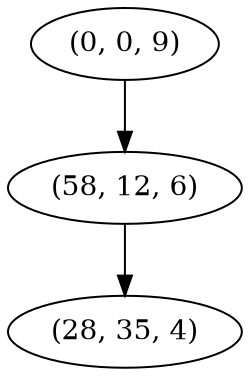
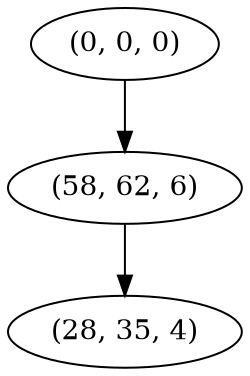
(125, 44) -> (125, 44)
(125, 188) -> (125, 188)
